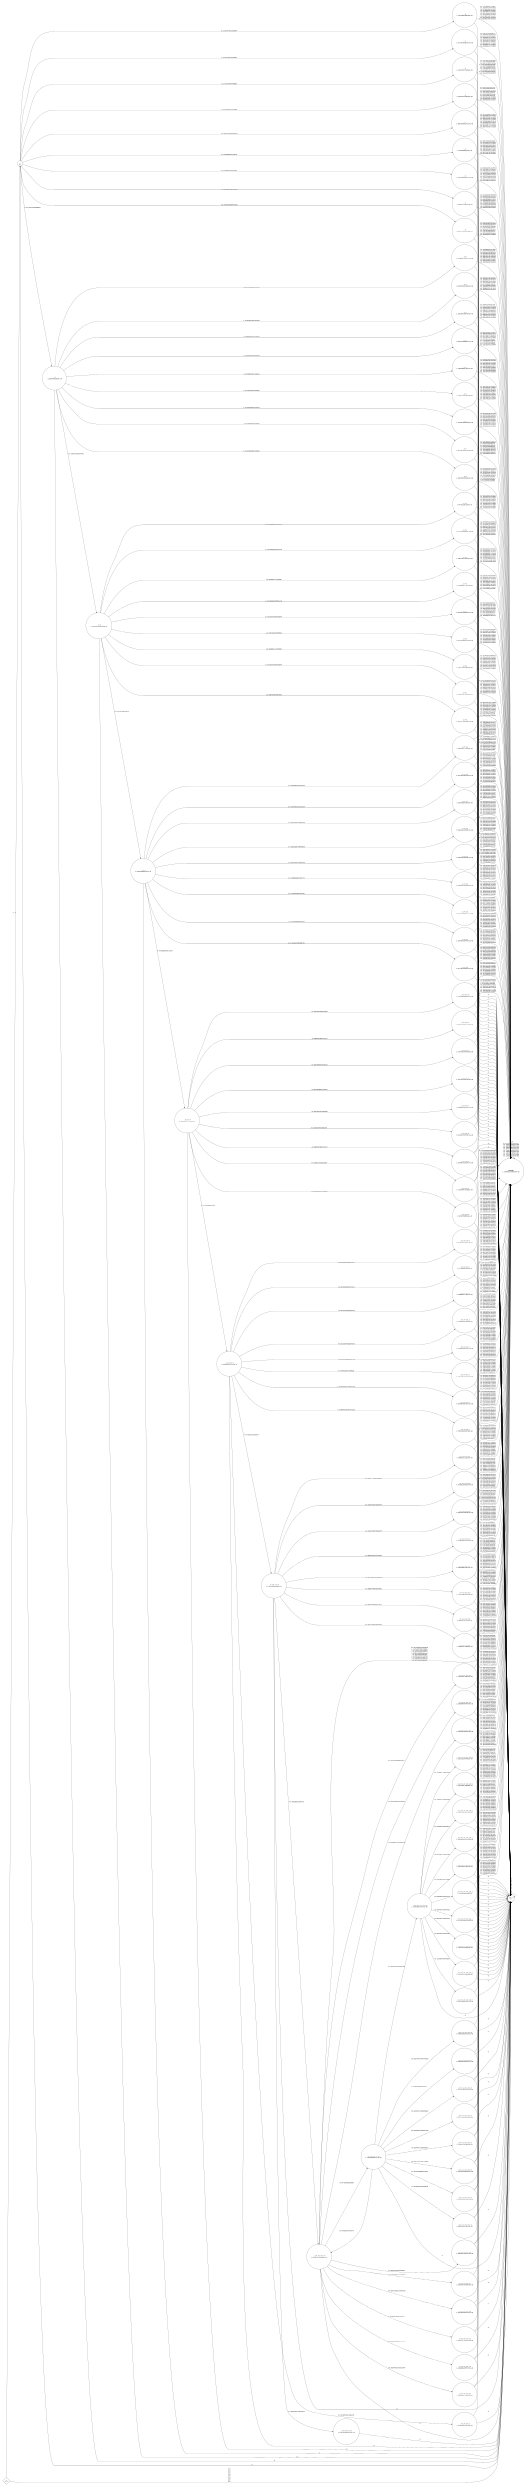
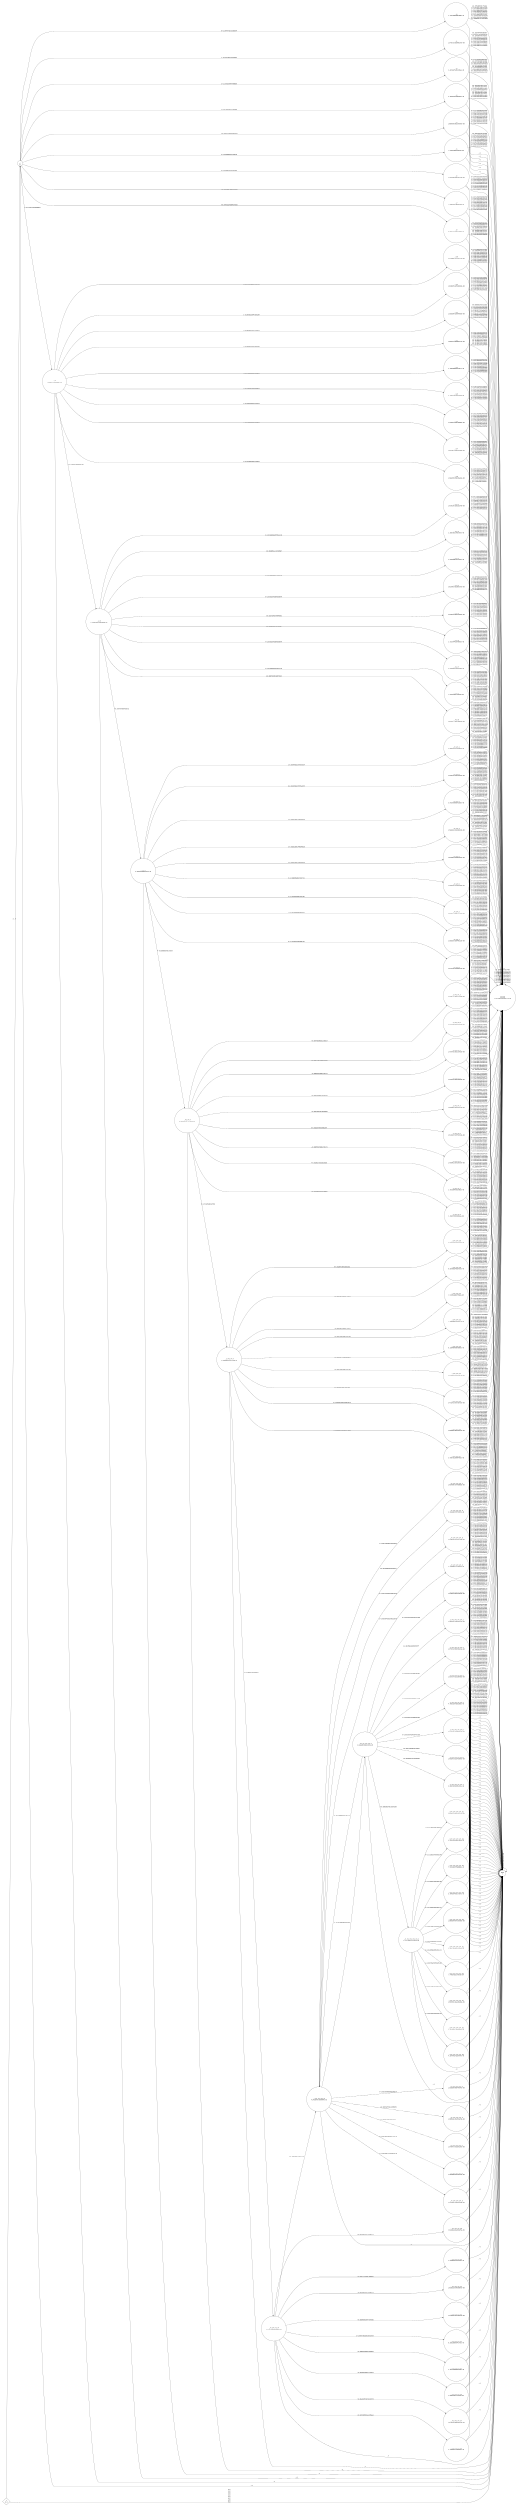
(371, 1662) -> (490, 1685)
